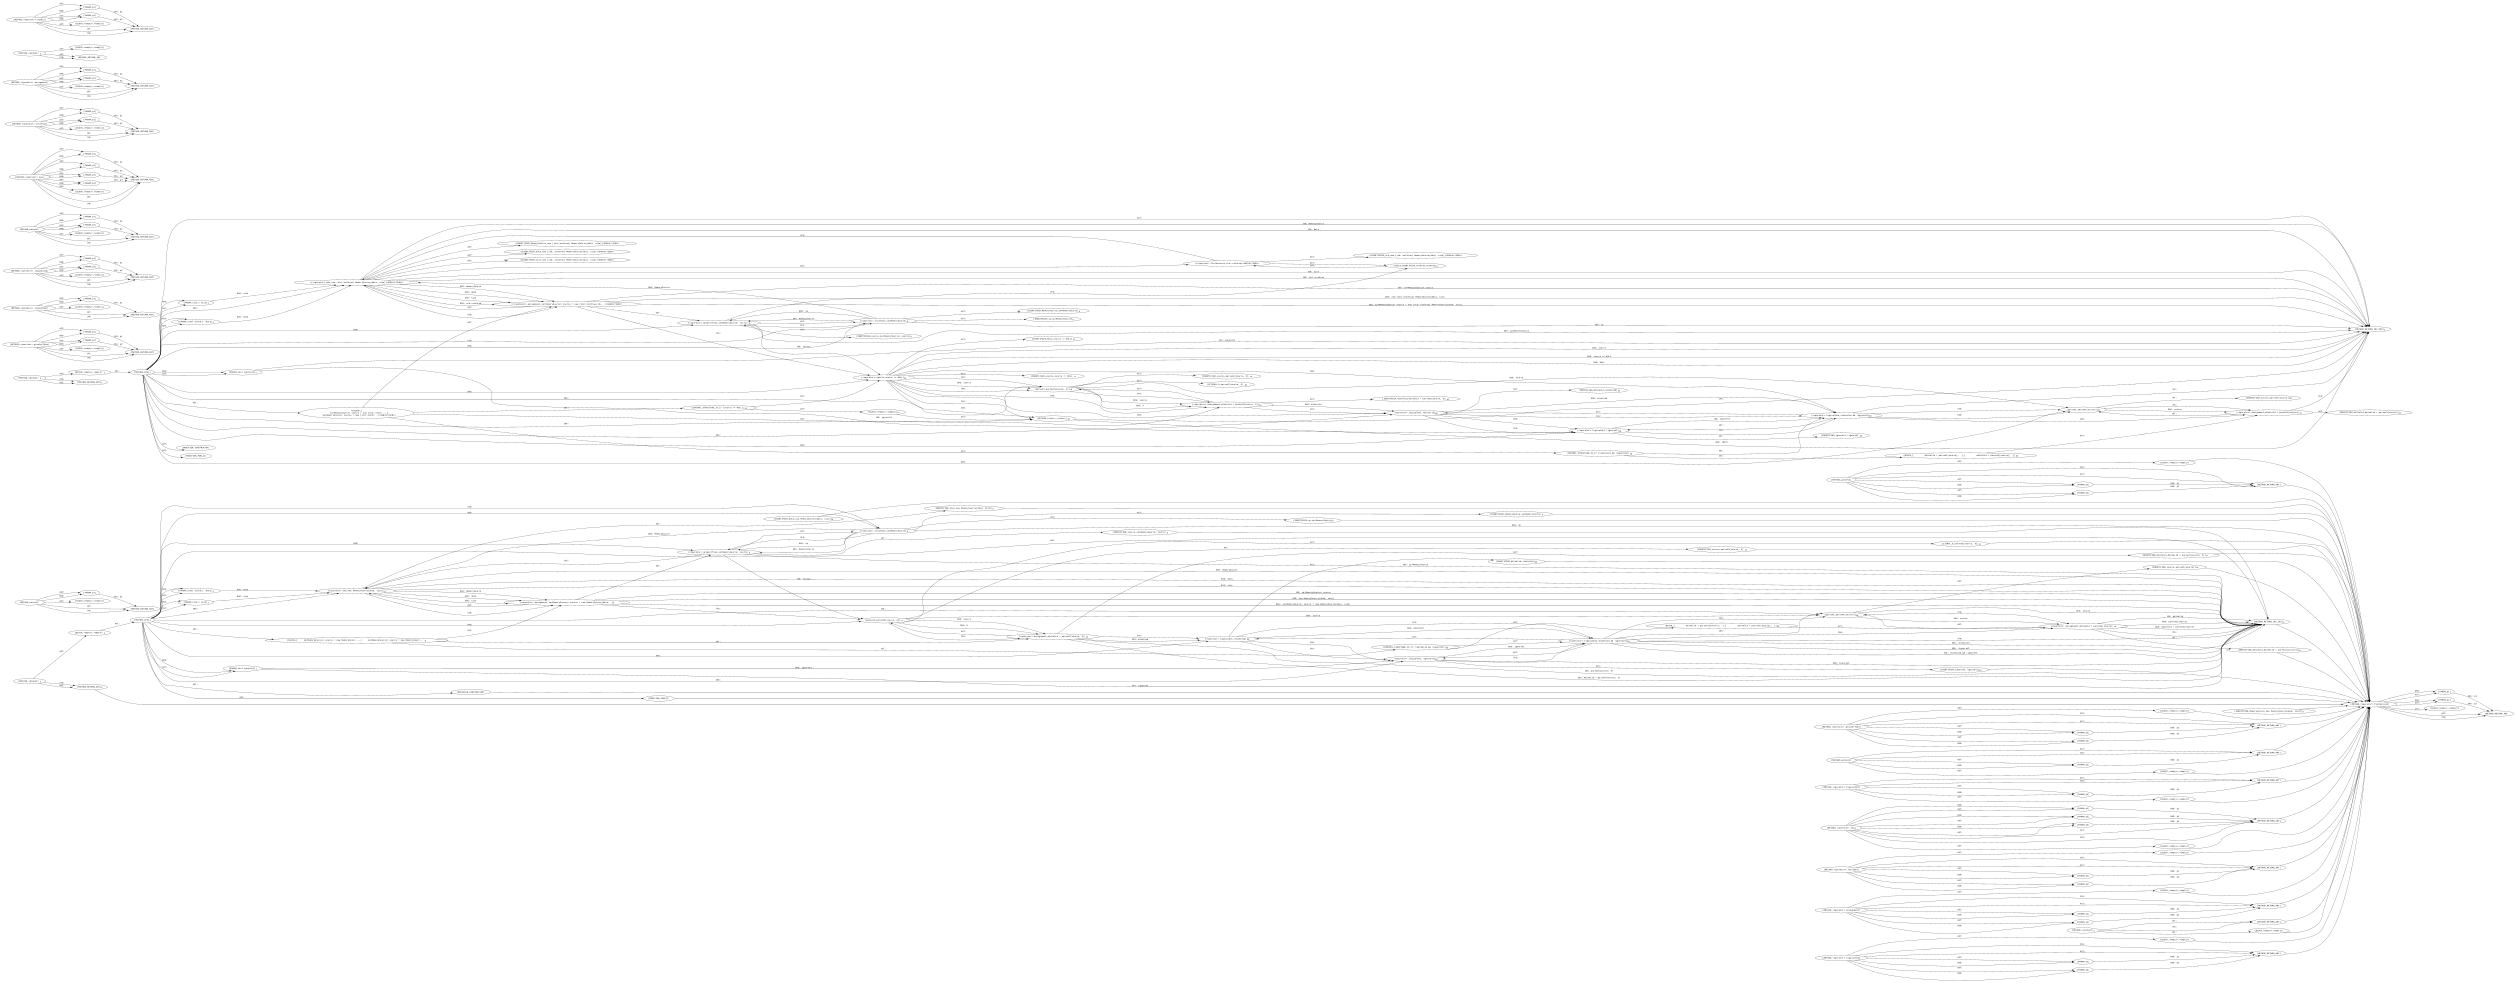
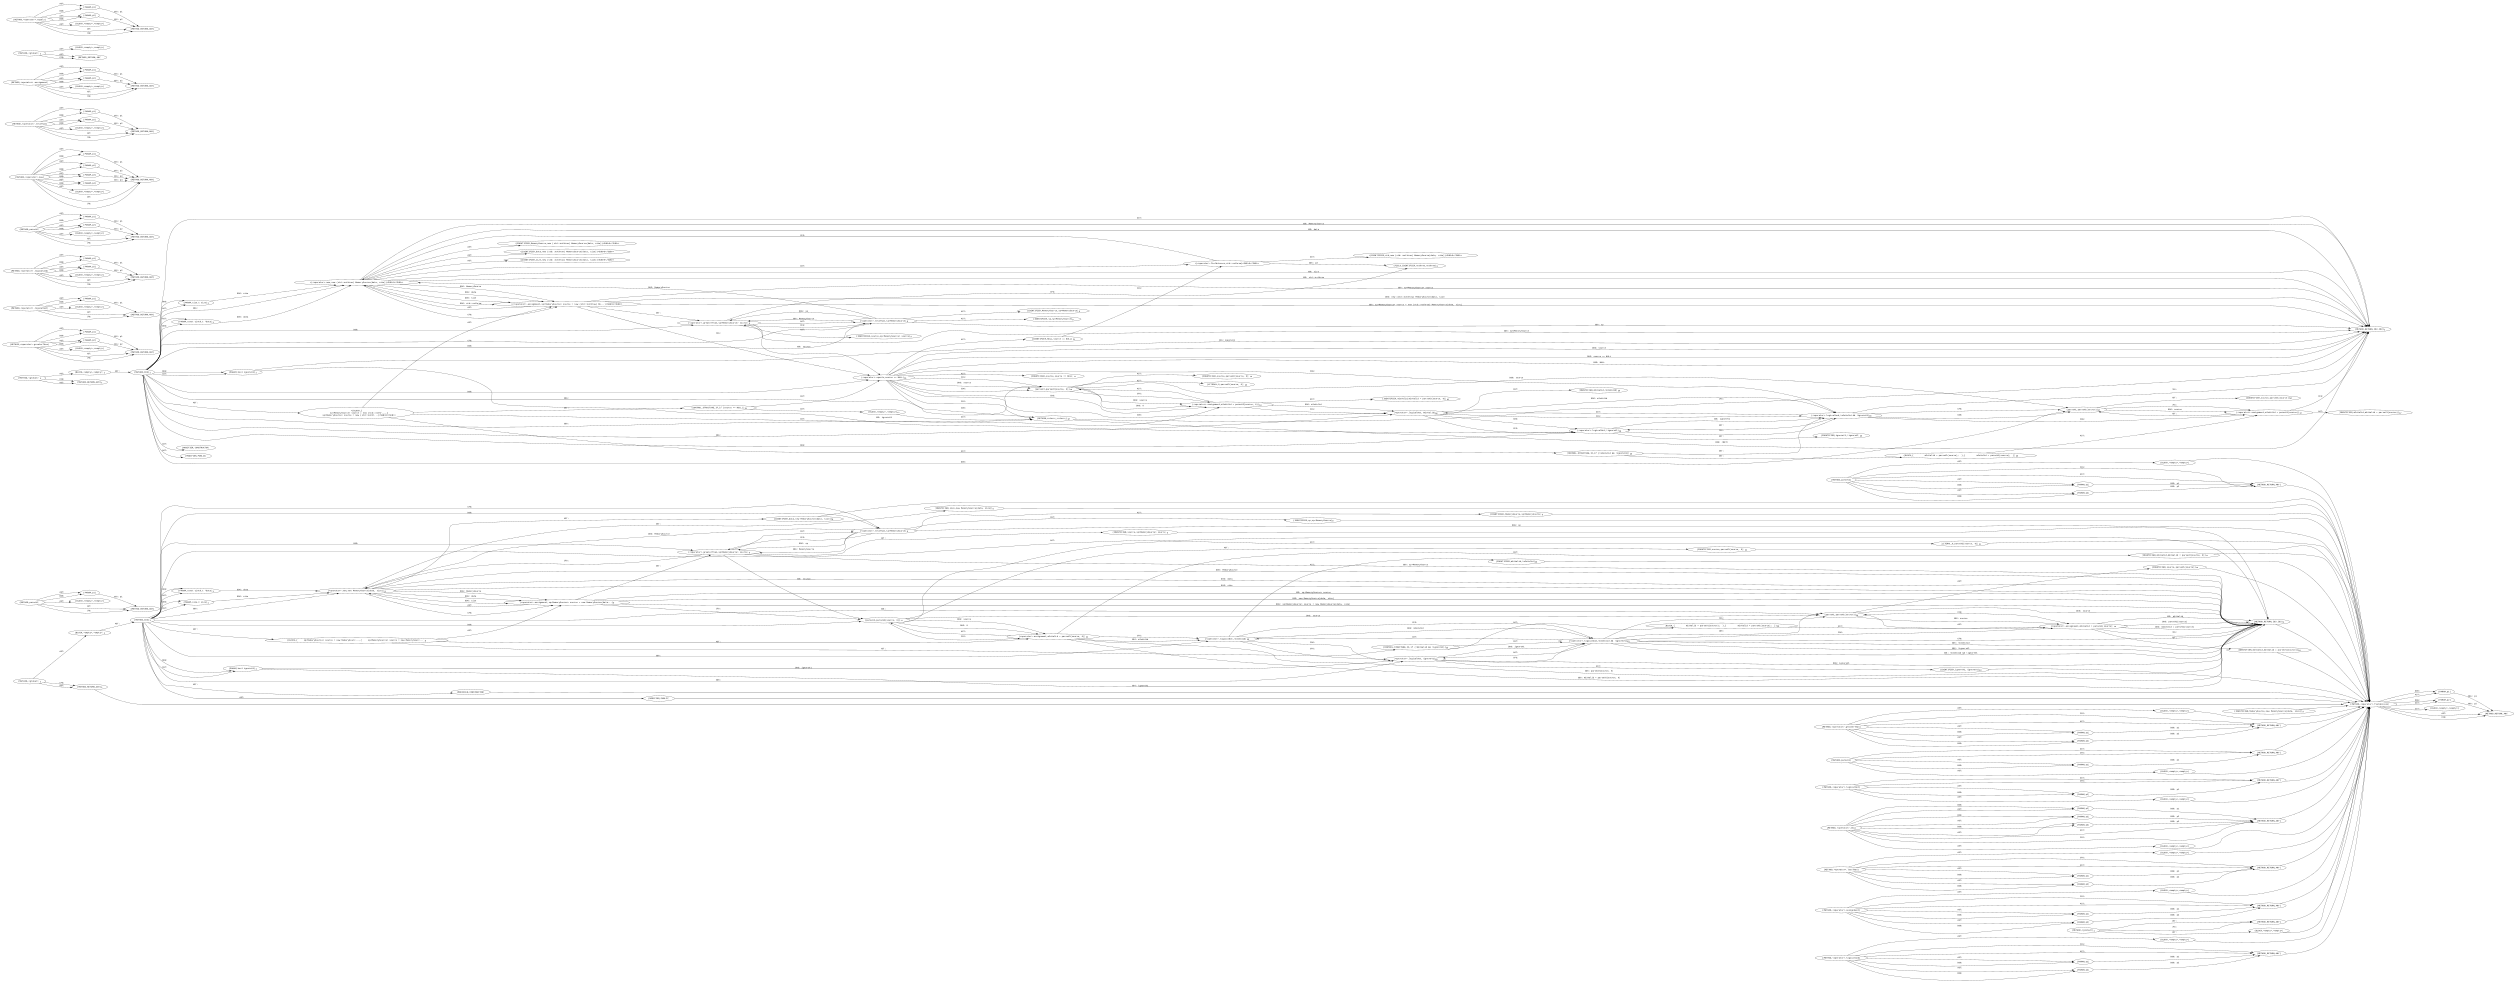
(1313, 263) -> (1313, 263)
(1321, 268) -> (1139, 307)
none -> (551, 521)
